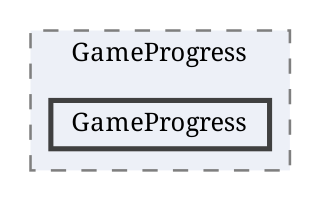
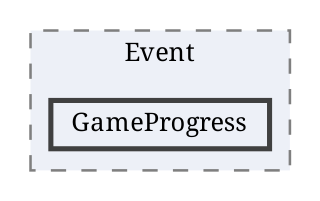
(160, 55) -> (160, 55)
